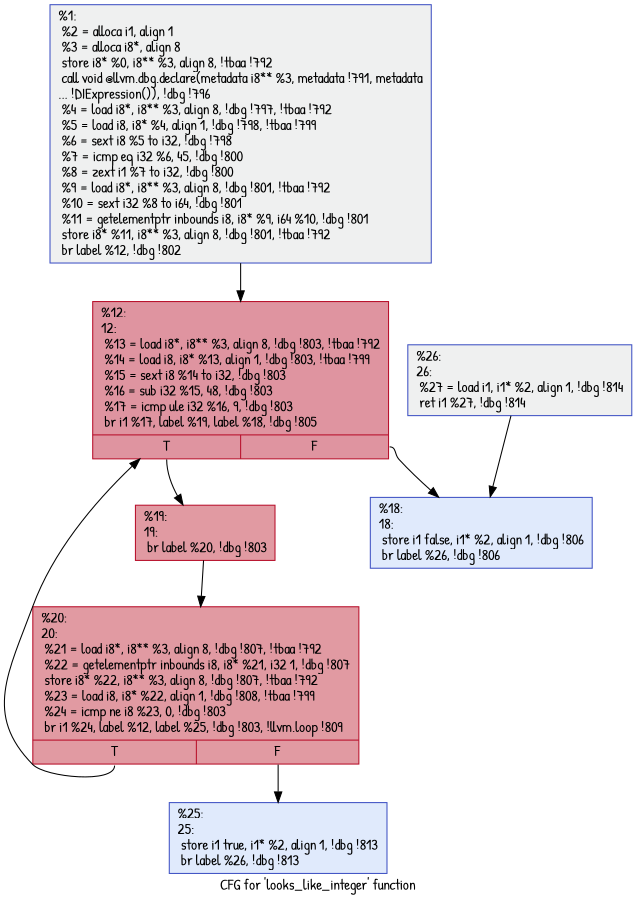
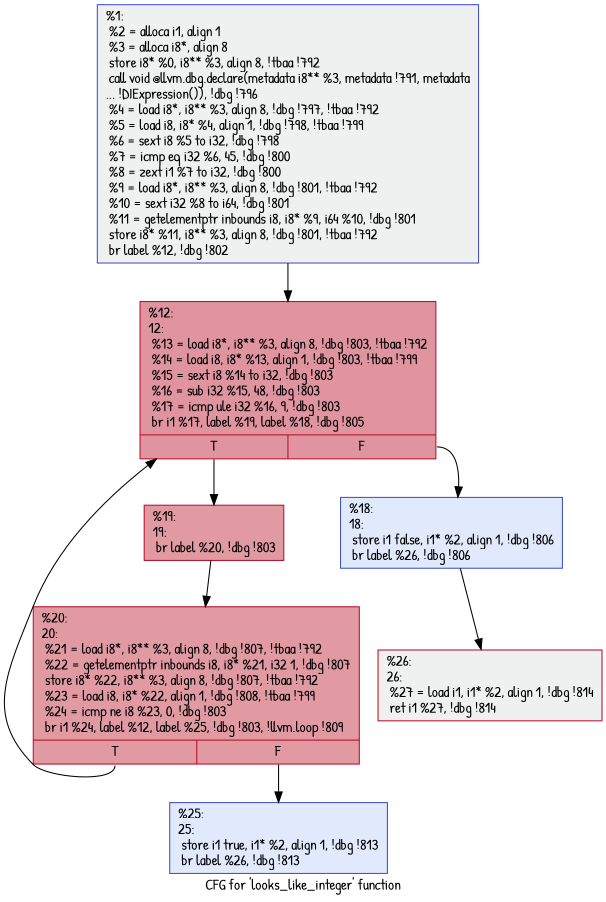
(520, 380) -> (490, 685)
(502, 451) -> (469, 604)
